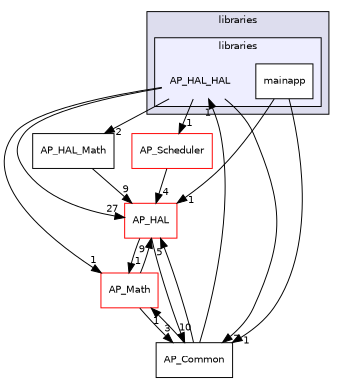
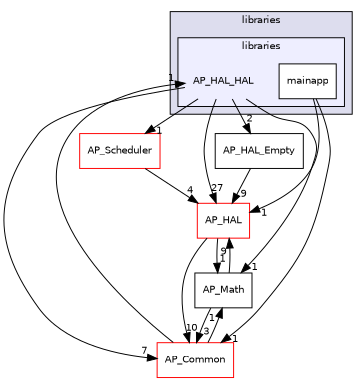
(73, 151) -> (259, 151)
(129, 290) -> (223, 290)
(180, 294) -> none
(194, 360) -> (195, 360)
